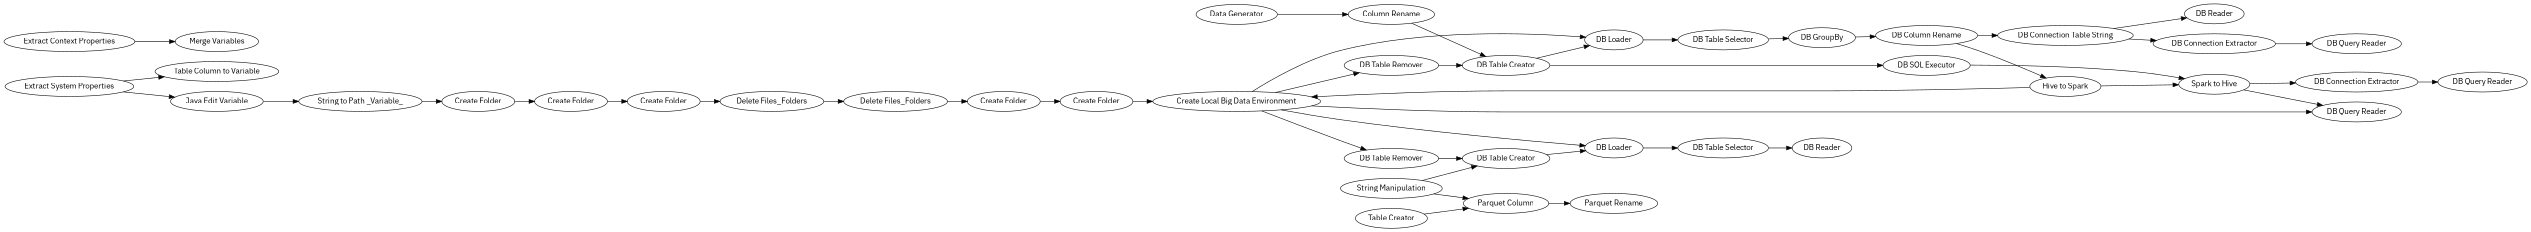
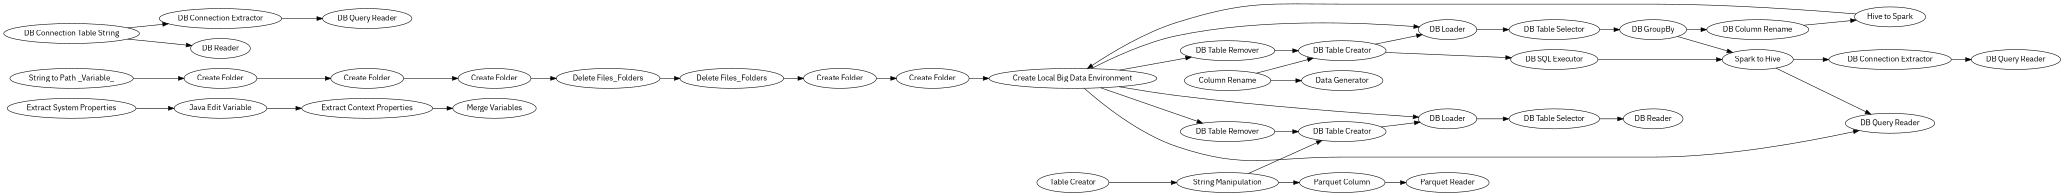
(1310, 14) -> (1283, 81)
(1985, 35) -> none
(217, 71) -> none
(2137, 85) -> (1702, 44)
(278, 101) -> (281, 108)
(1614, 203) -> (1448, 183)
(1443, 212) -> (1140, 183)
